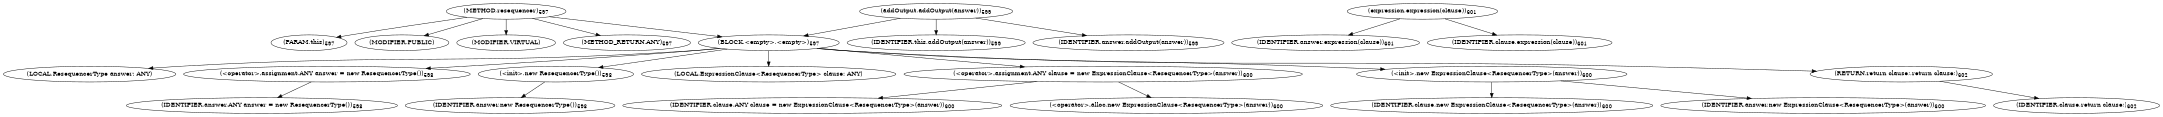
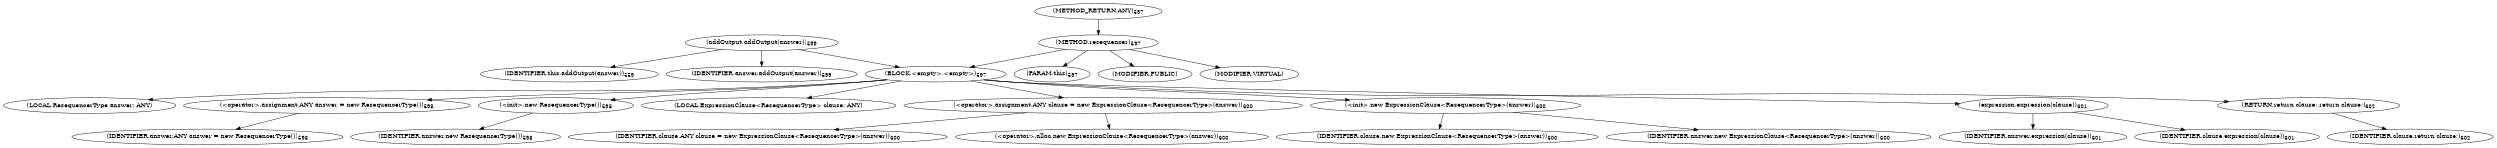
(564, 26) -> (1098, 25)
(996, 42) -> (629, 73)
none -> (1397, 93)
